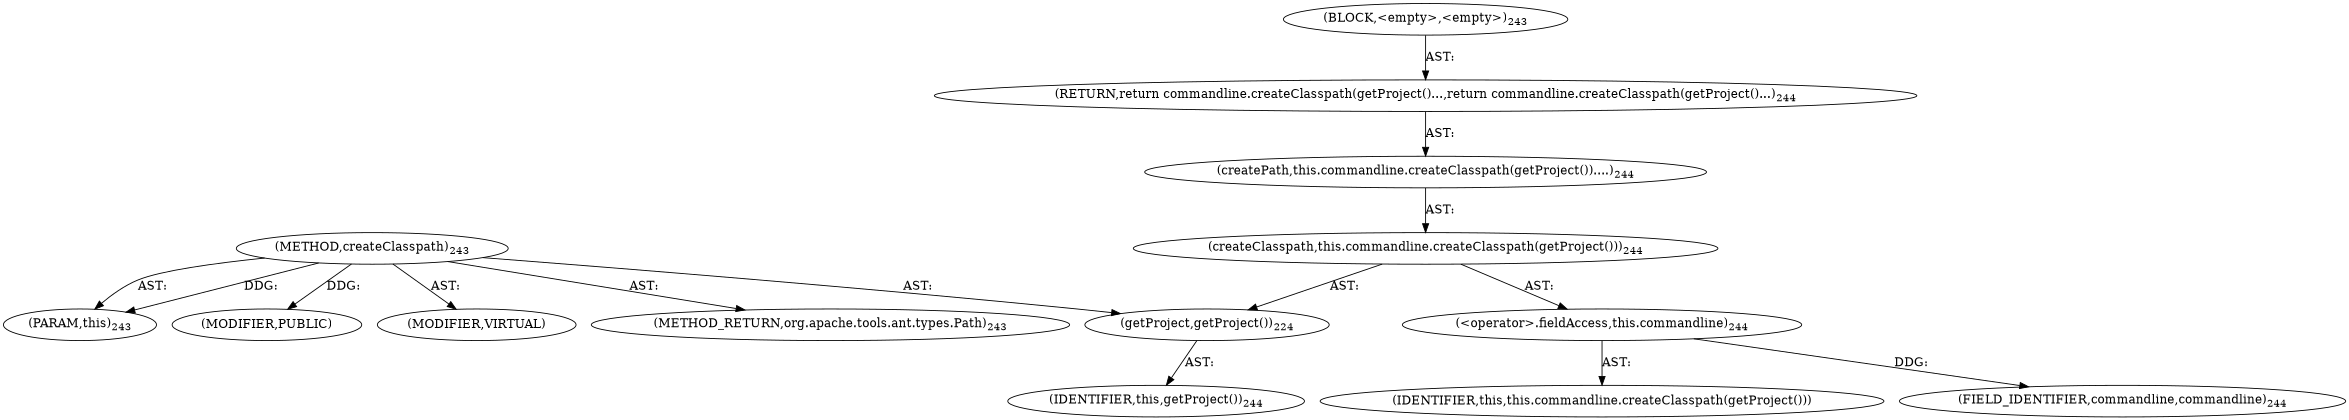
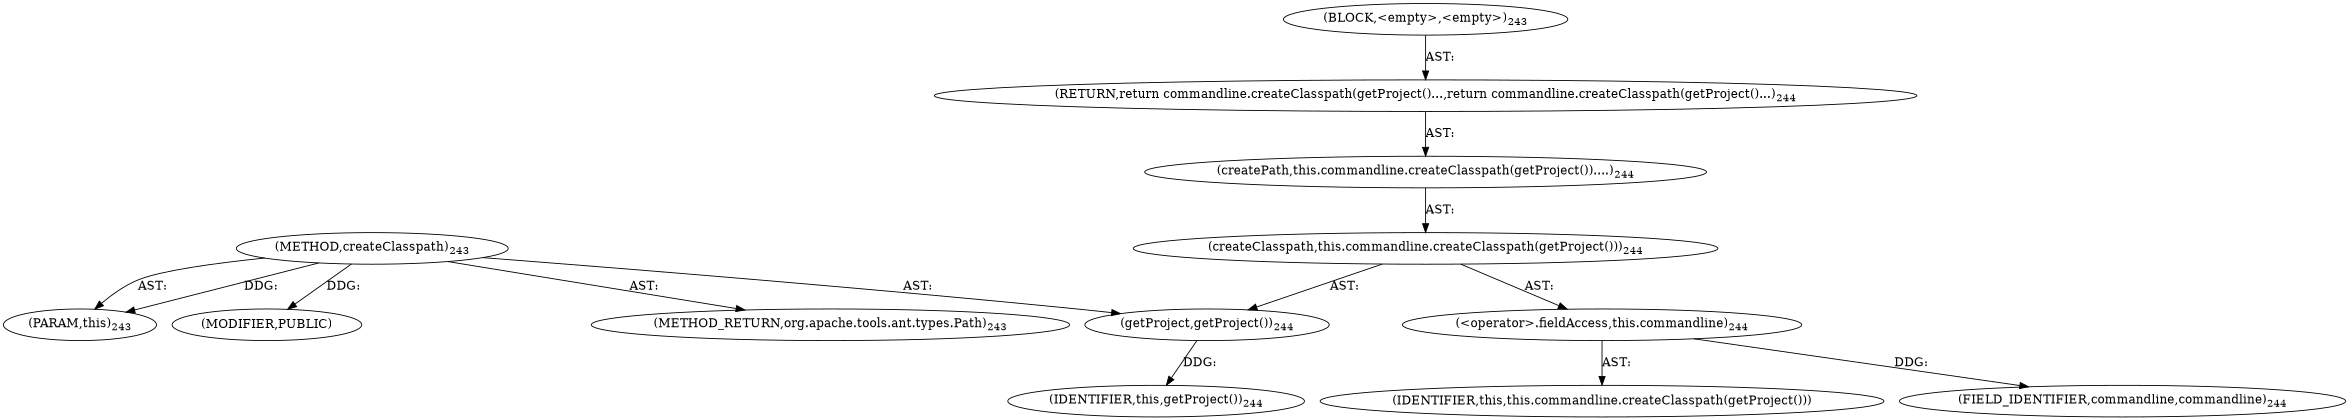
(1284, 323) -> (1284, 323)
(477, 325) -> none
(1202, 363) -> (1202, 363)
